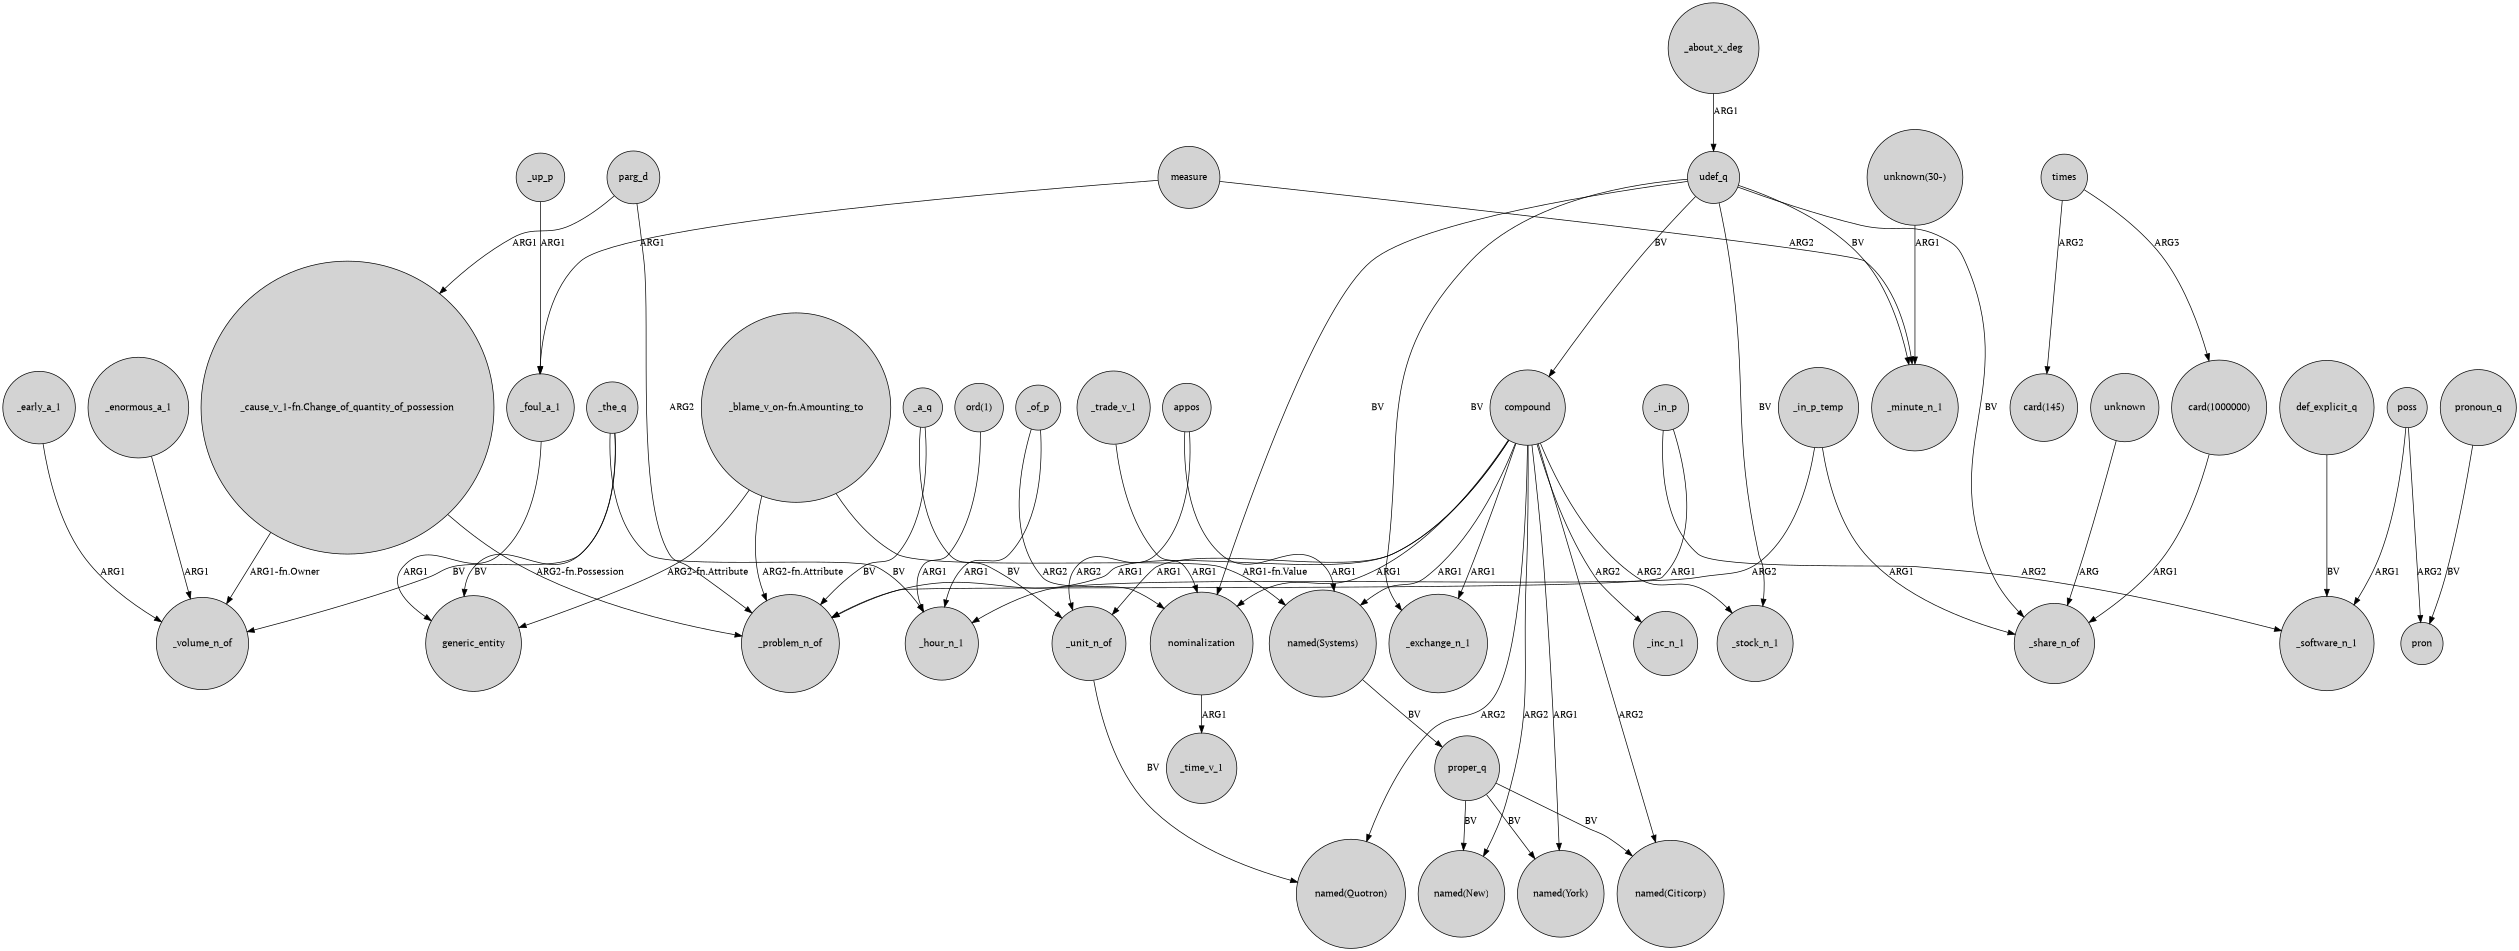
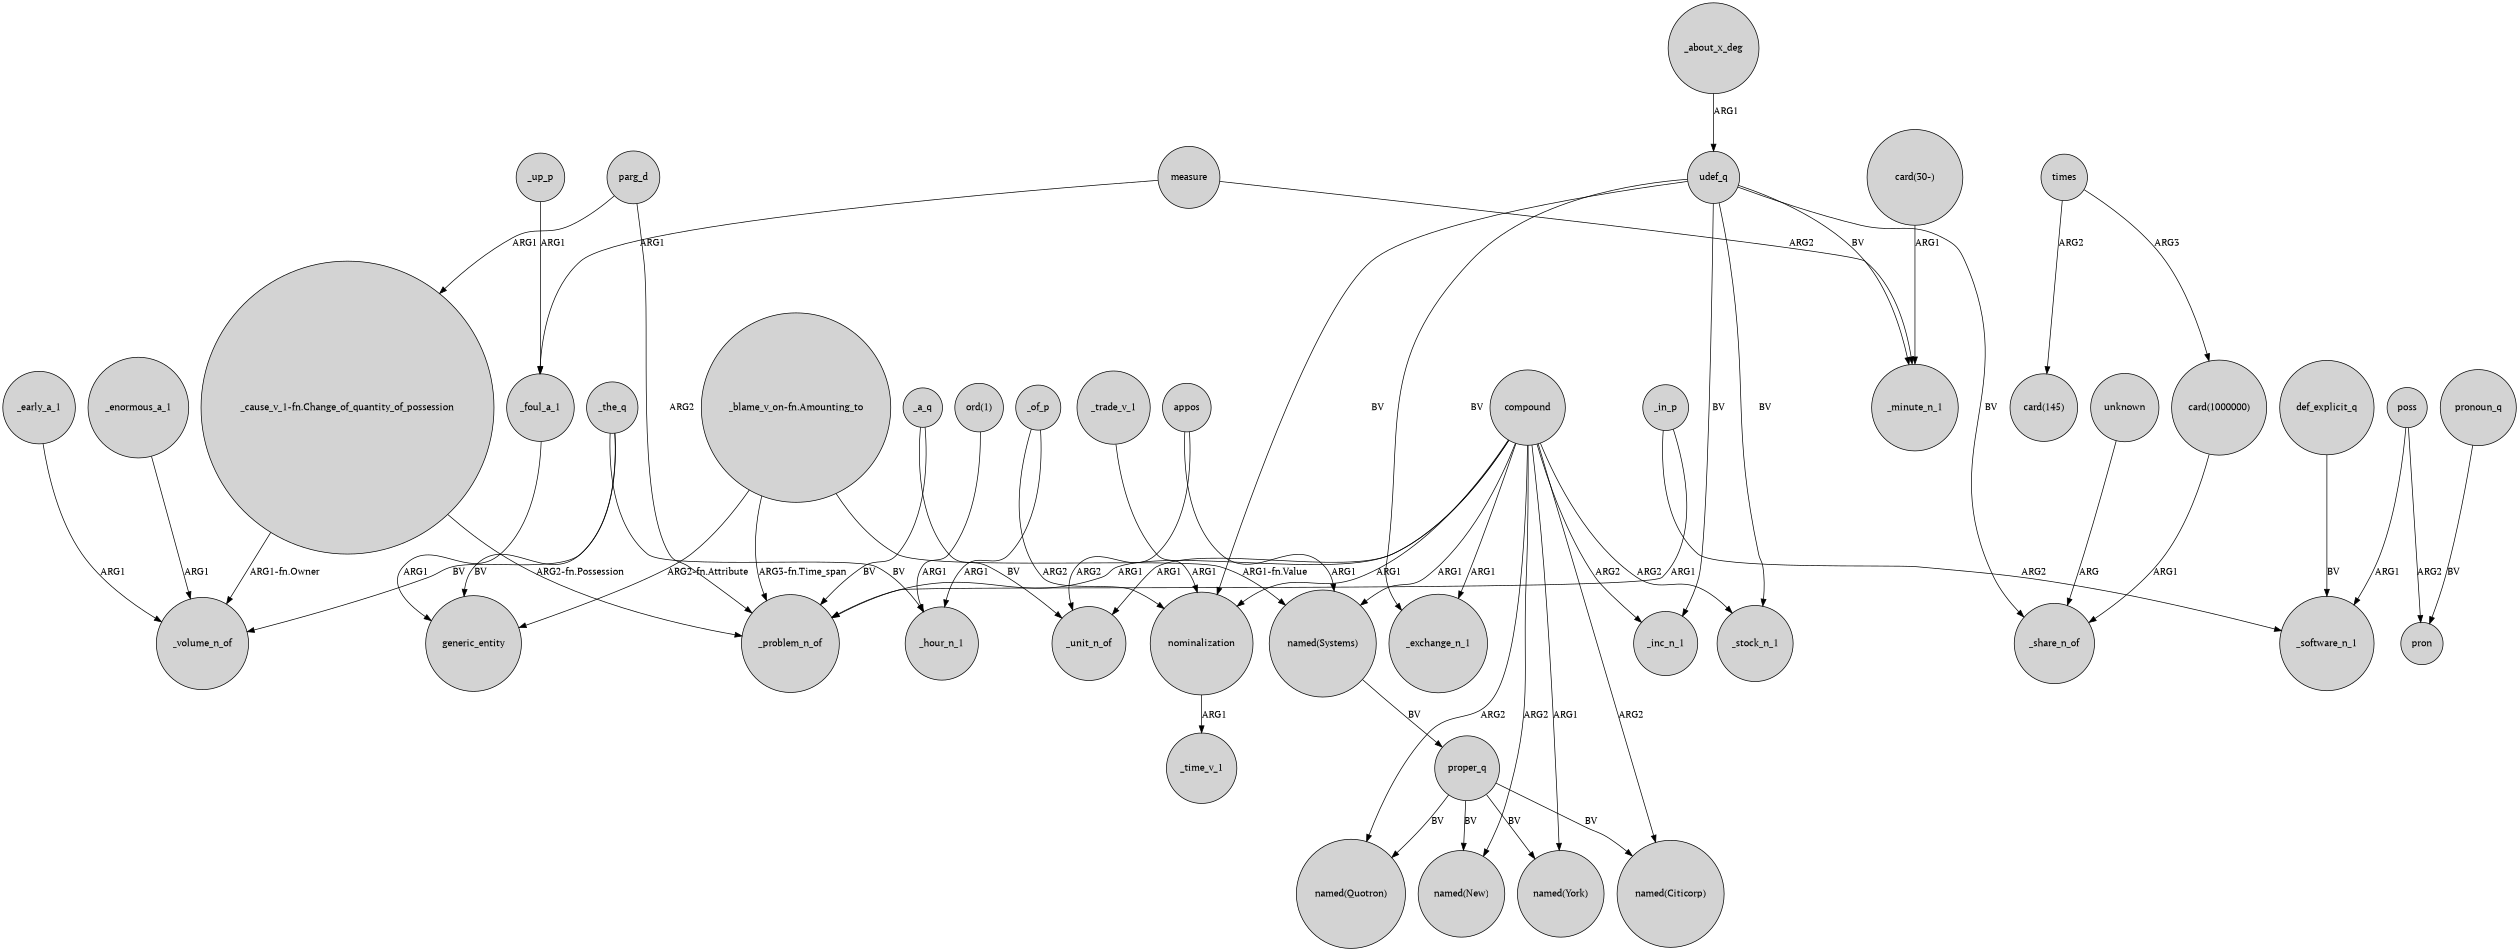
(1915, 177) -> (1915, 177)
(1621, 281) -> (1709, 408)
(1819, 408) -> none
(803, 572) -> (803, 572)
(1157, 814) -> (1424, 825)
